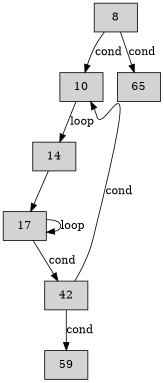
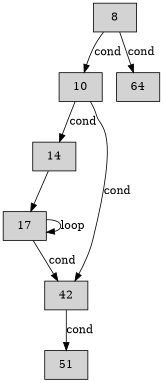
(139, 87) -> (138, 87)
(83, 122) -> (83, 122)
(108, 176) -> (104, 188)
(66, 365) -> (66, 365)
